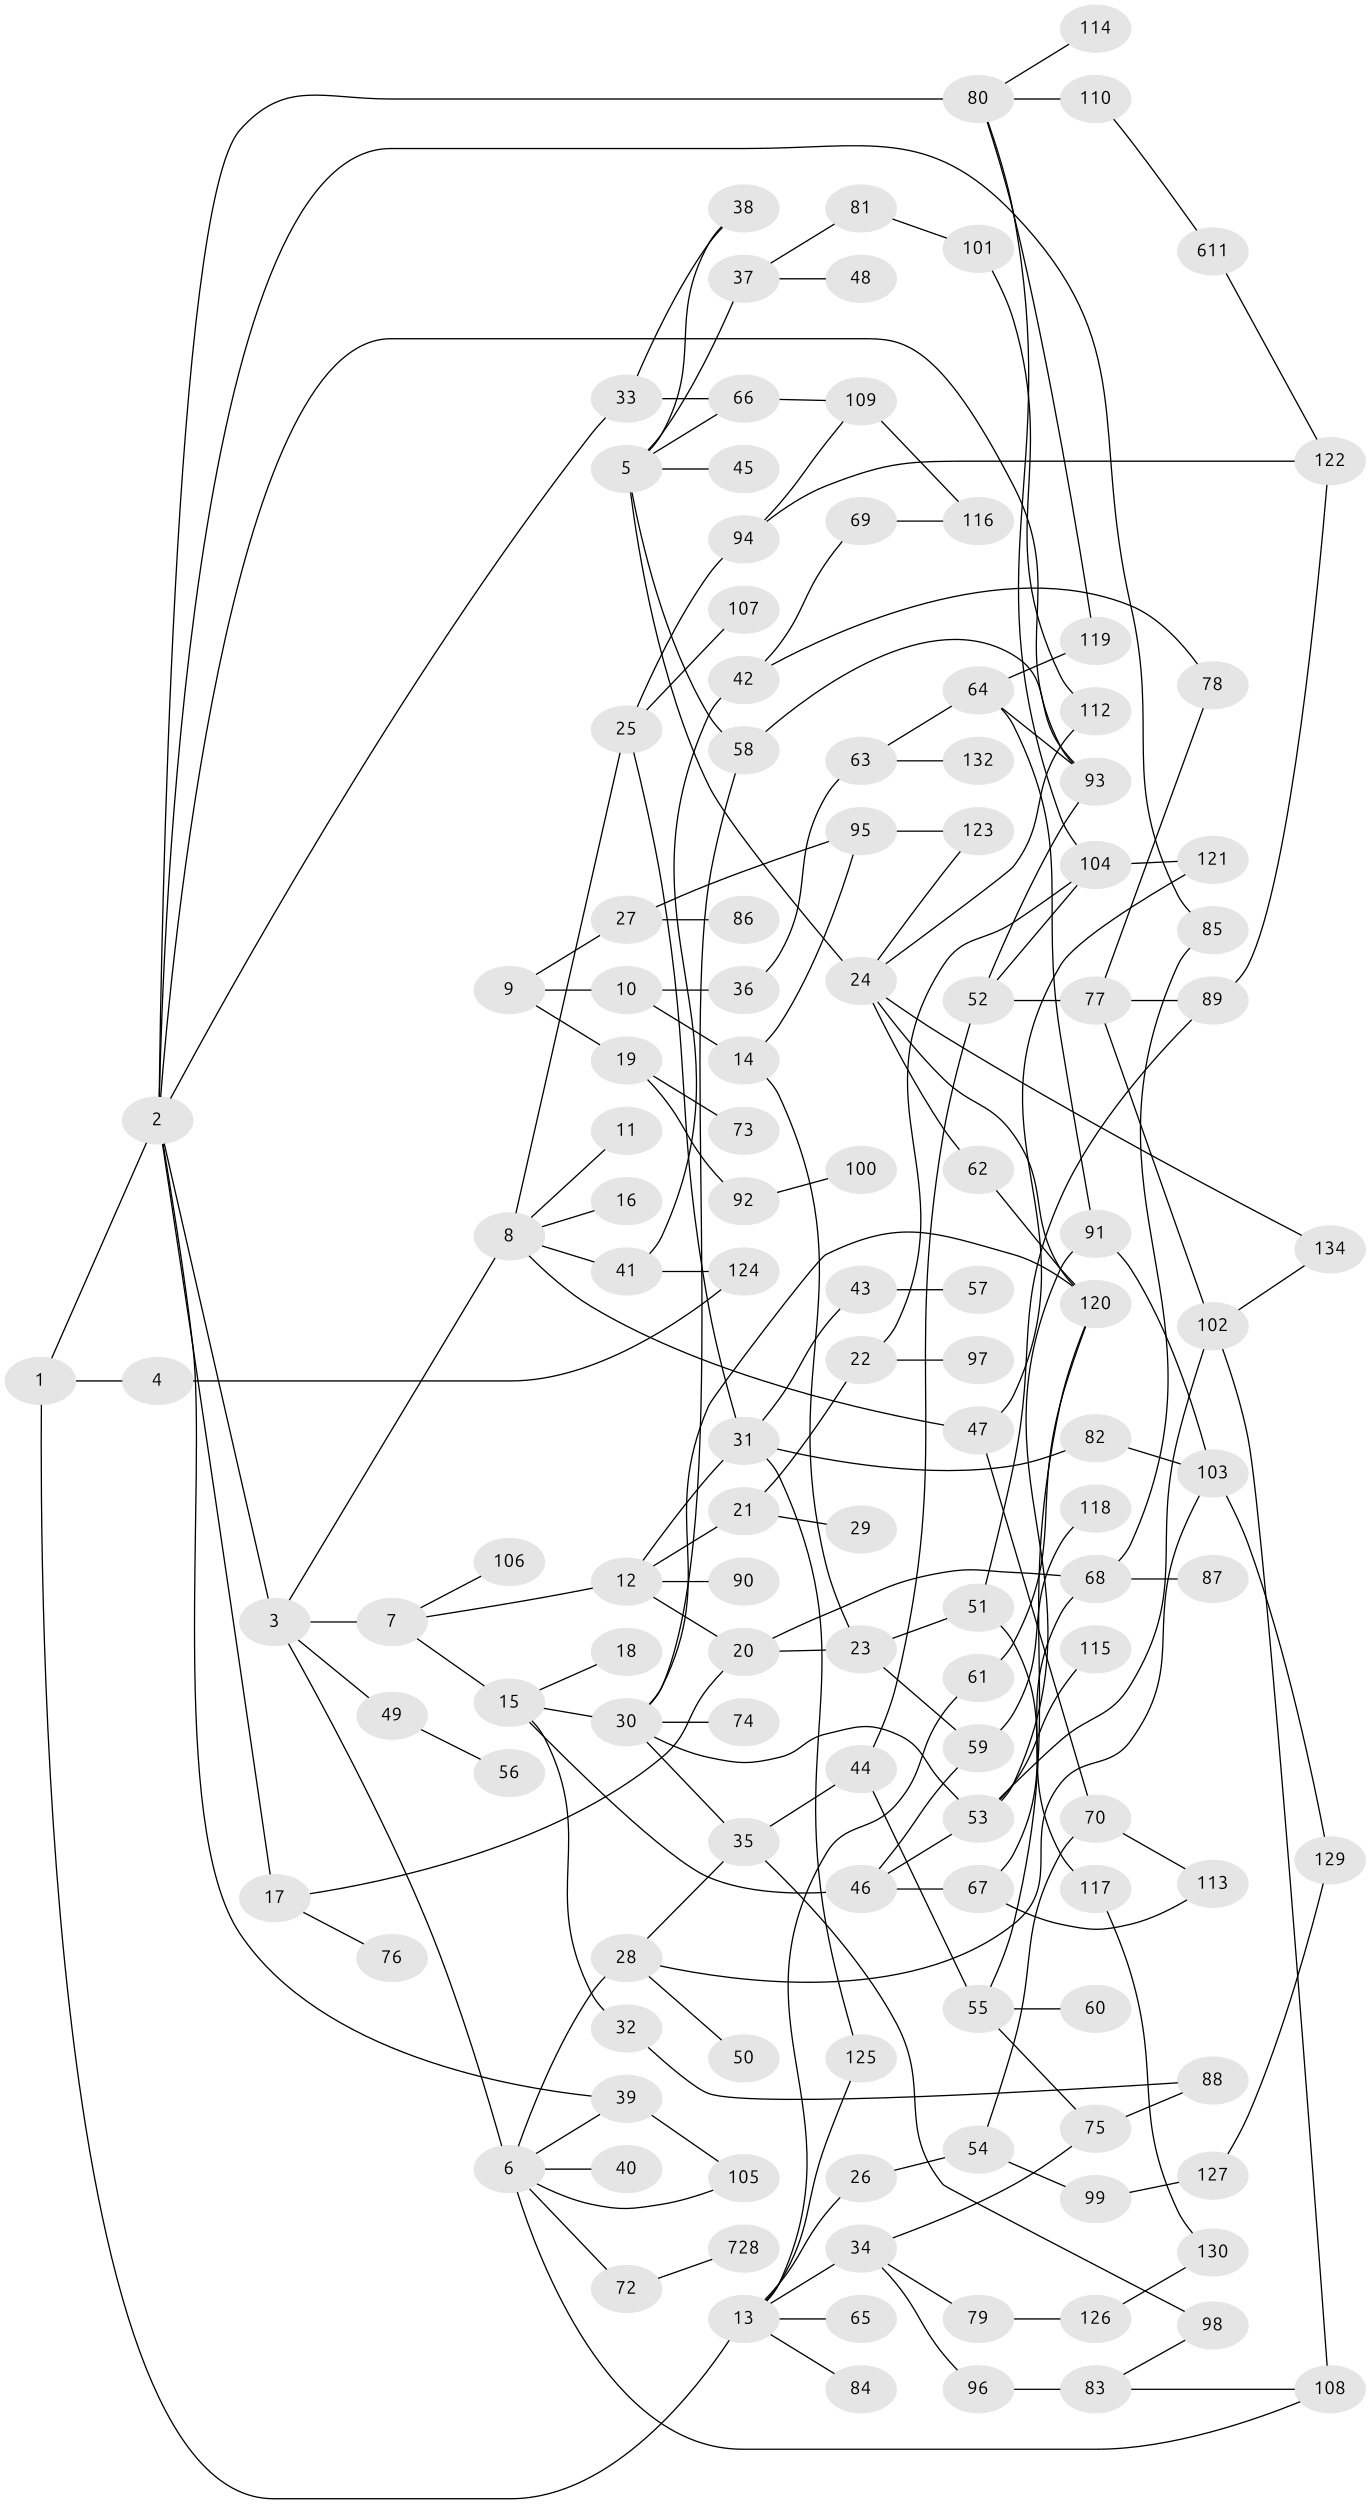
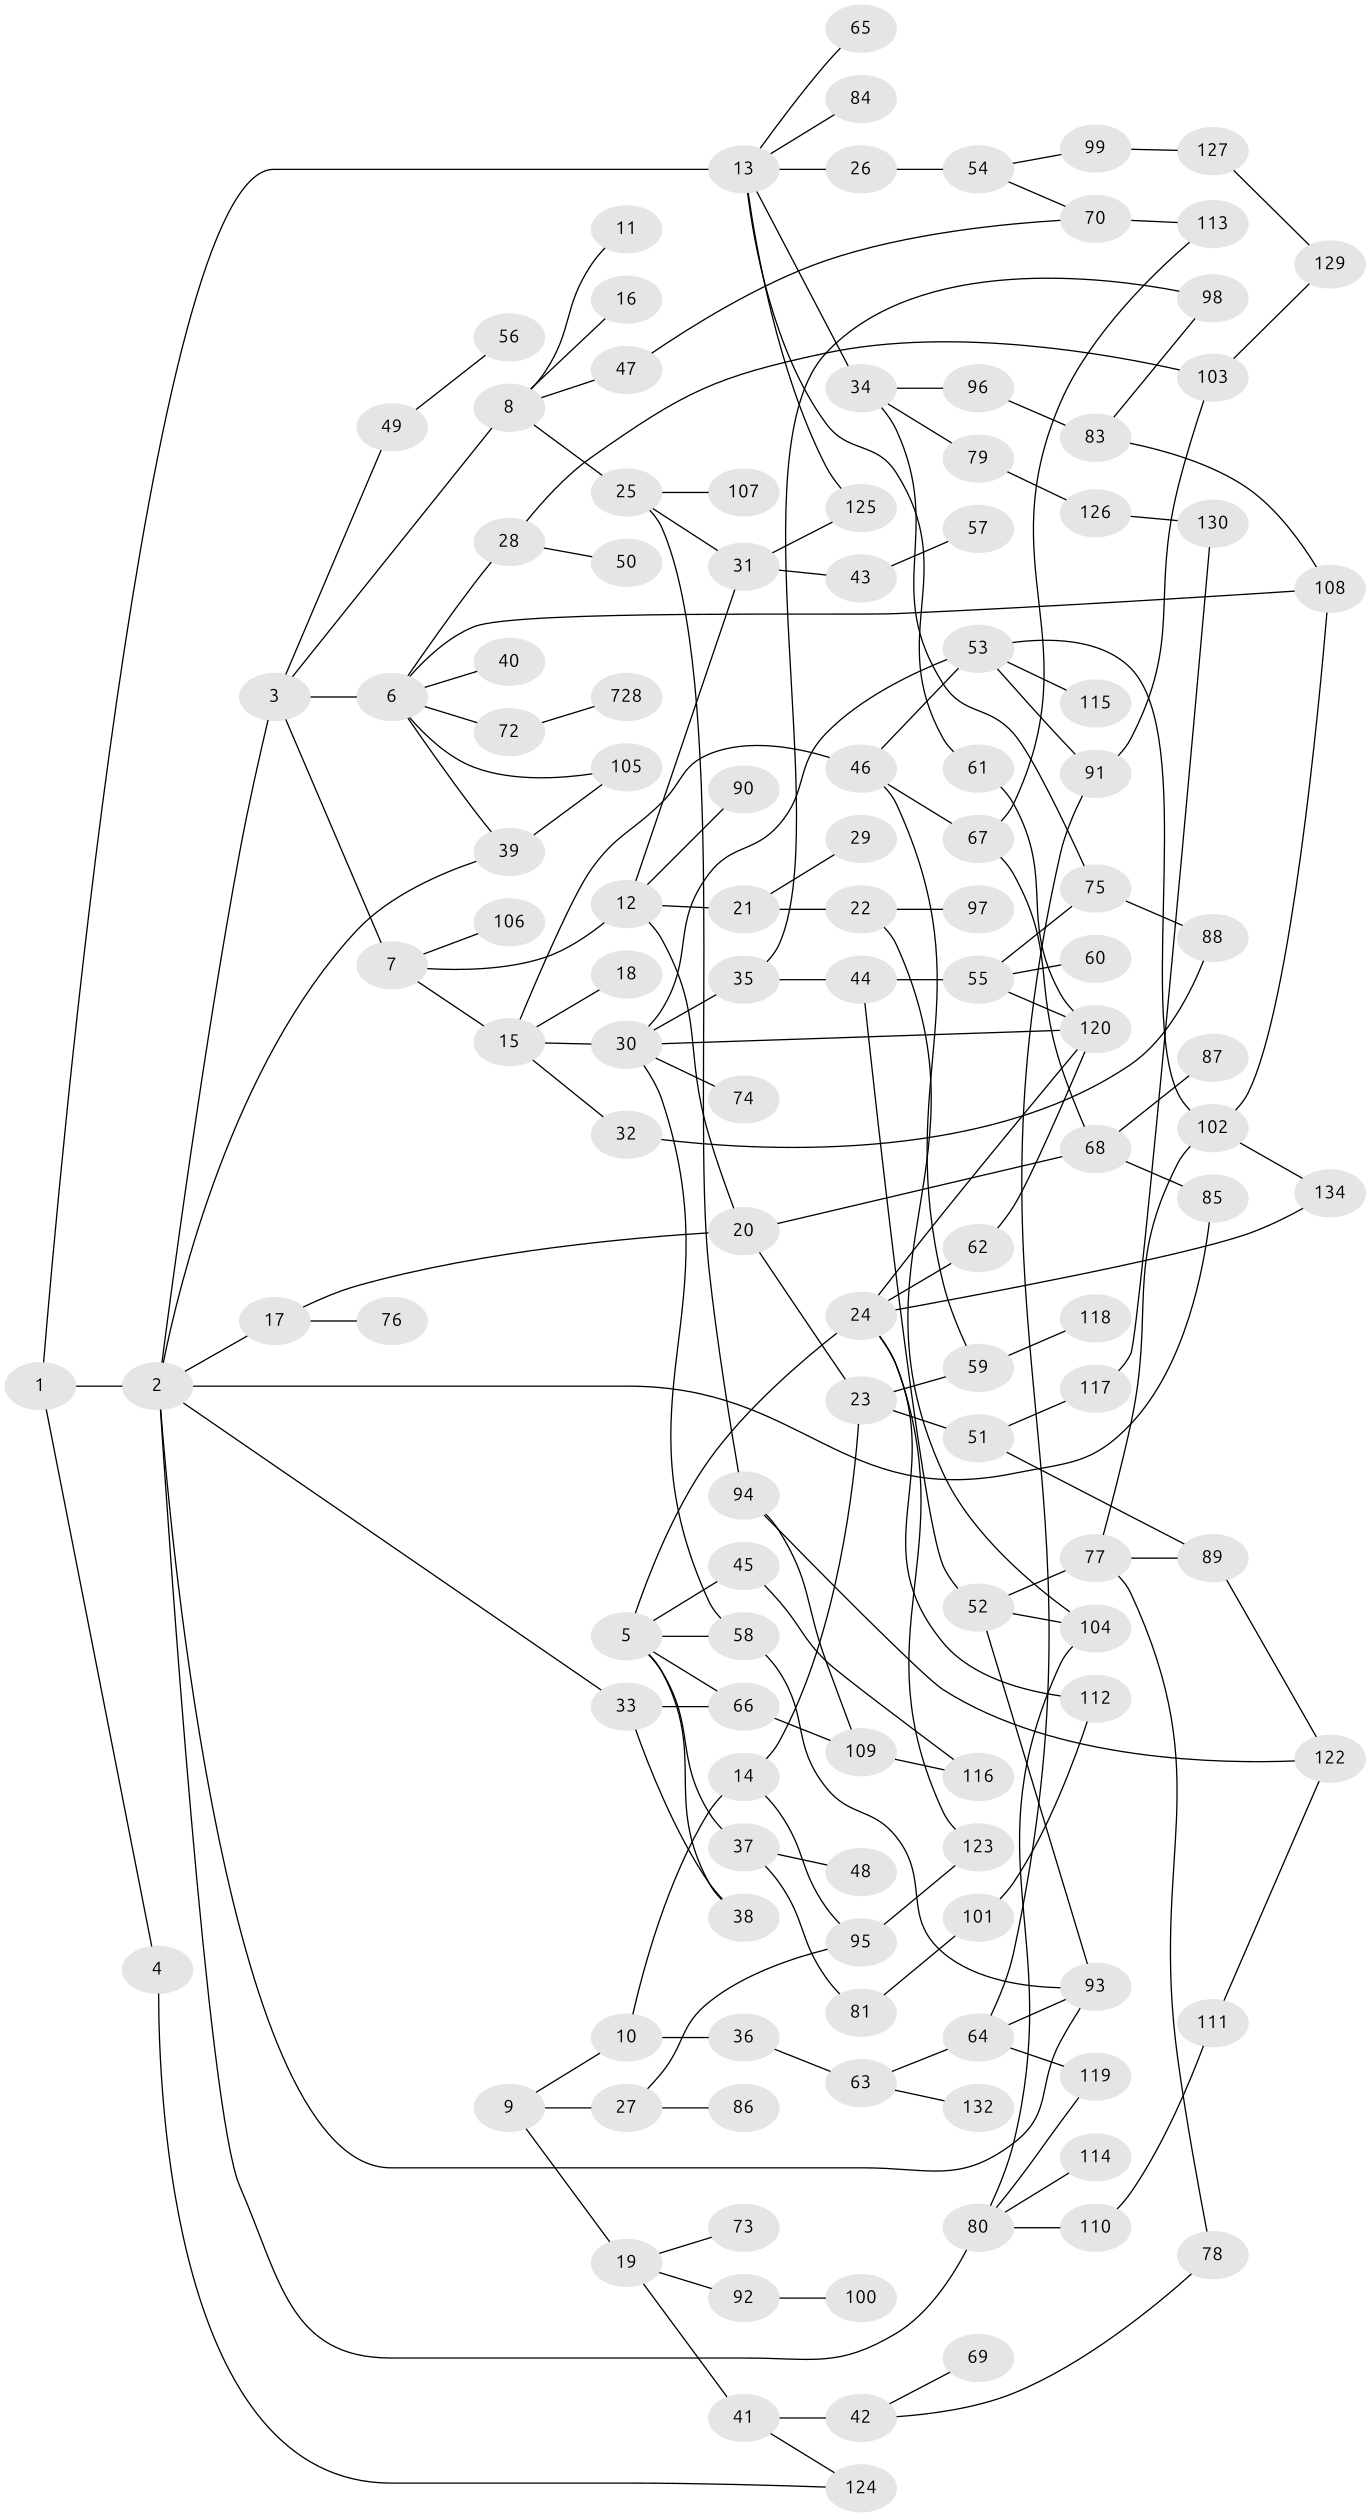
(1213, 251) -> (1213, 2023)
(920, 521) -> (851, 1681)
(1213, 860) -> none
(568, 1254) -> (685, 2340)
(1096, 1438) -> none
(685, 1900) -> none
